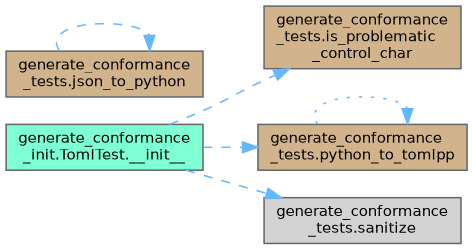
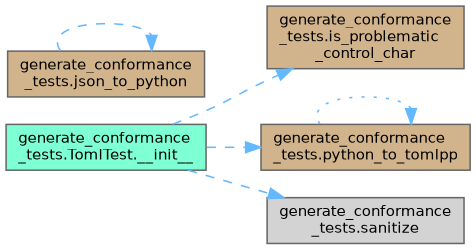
(105, 147) -> (106, 147)
